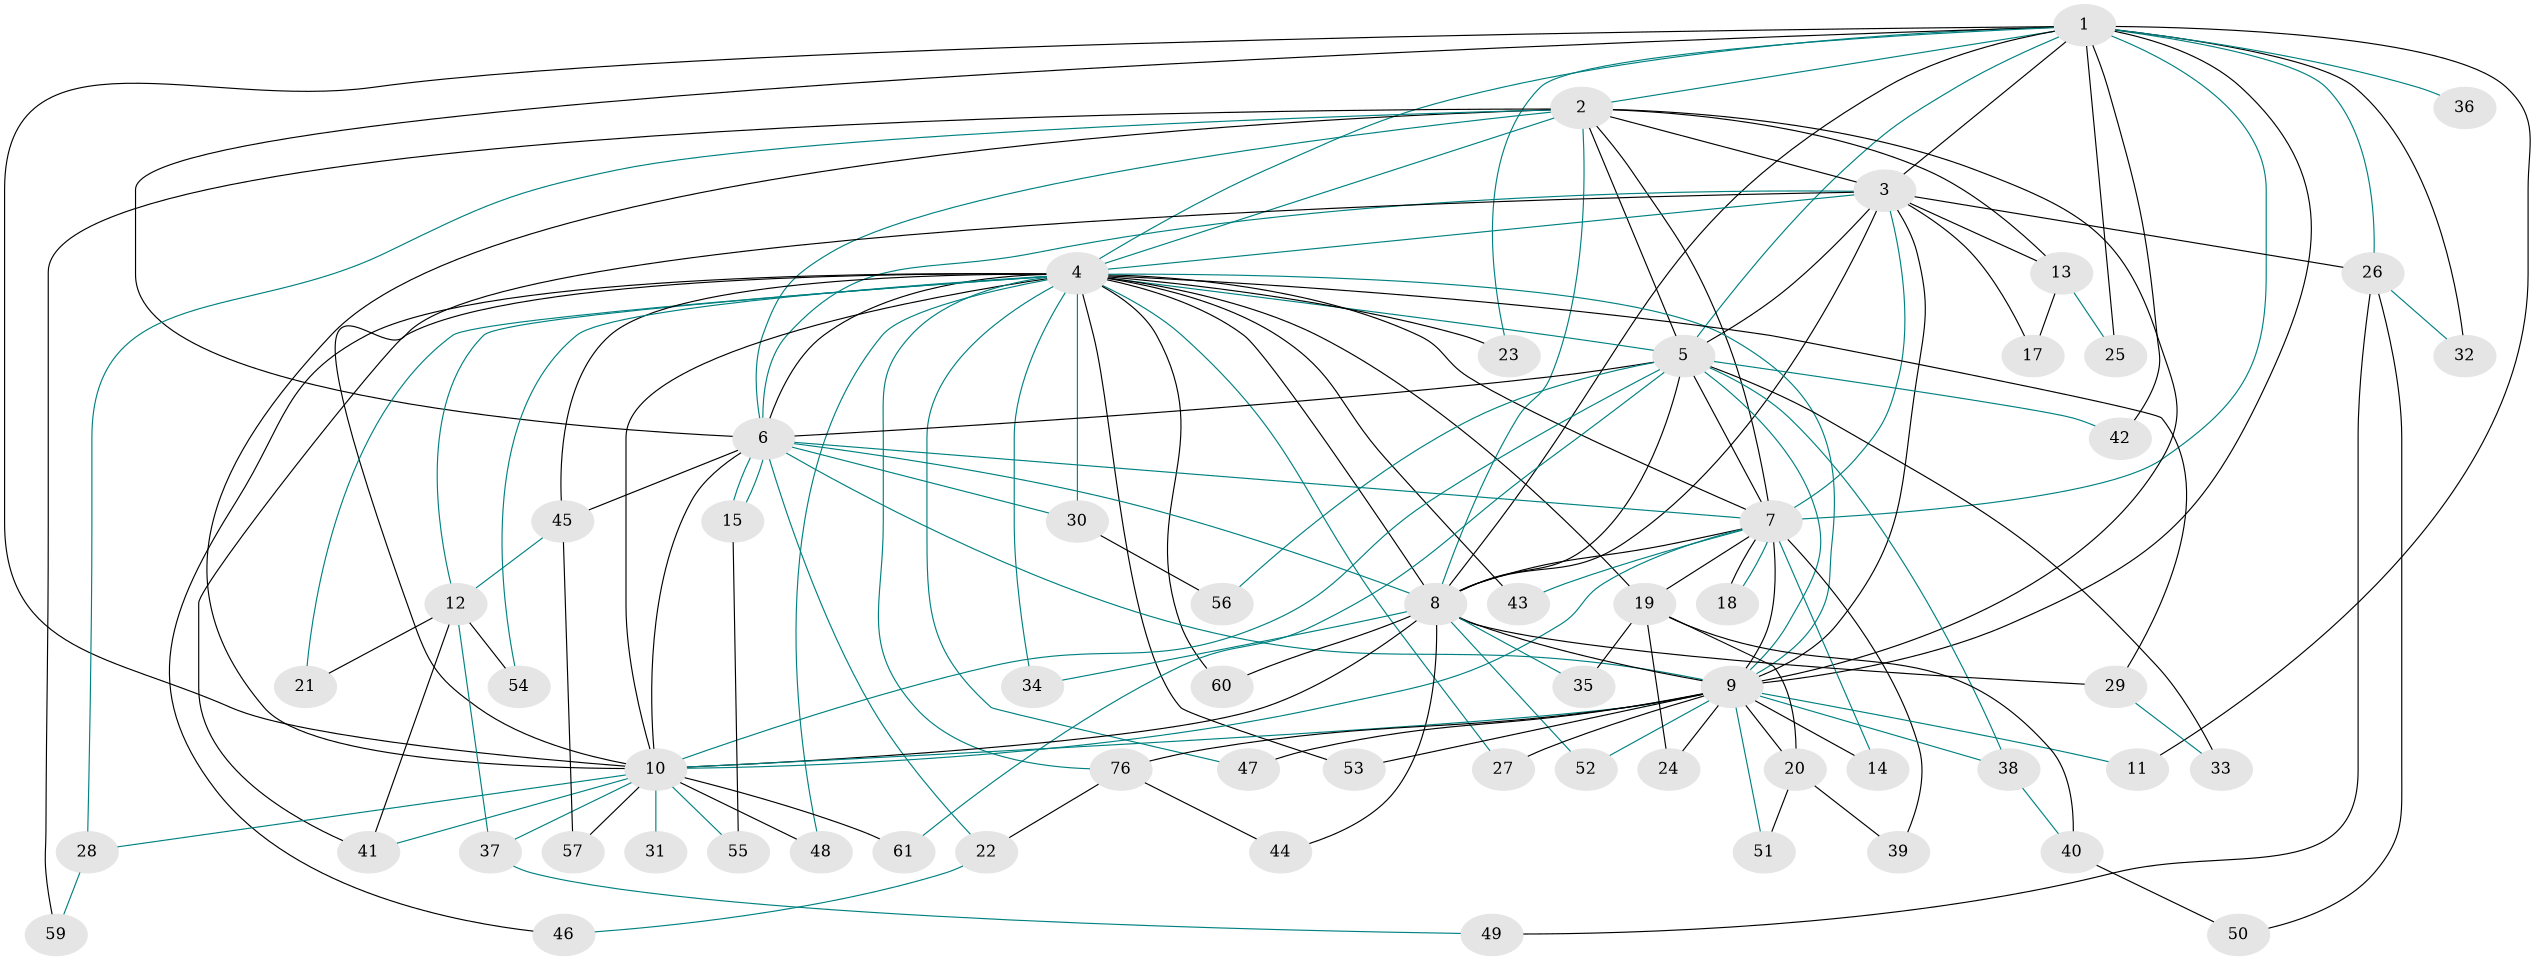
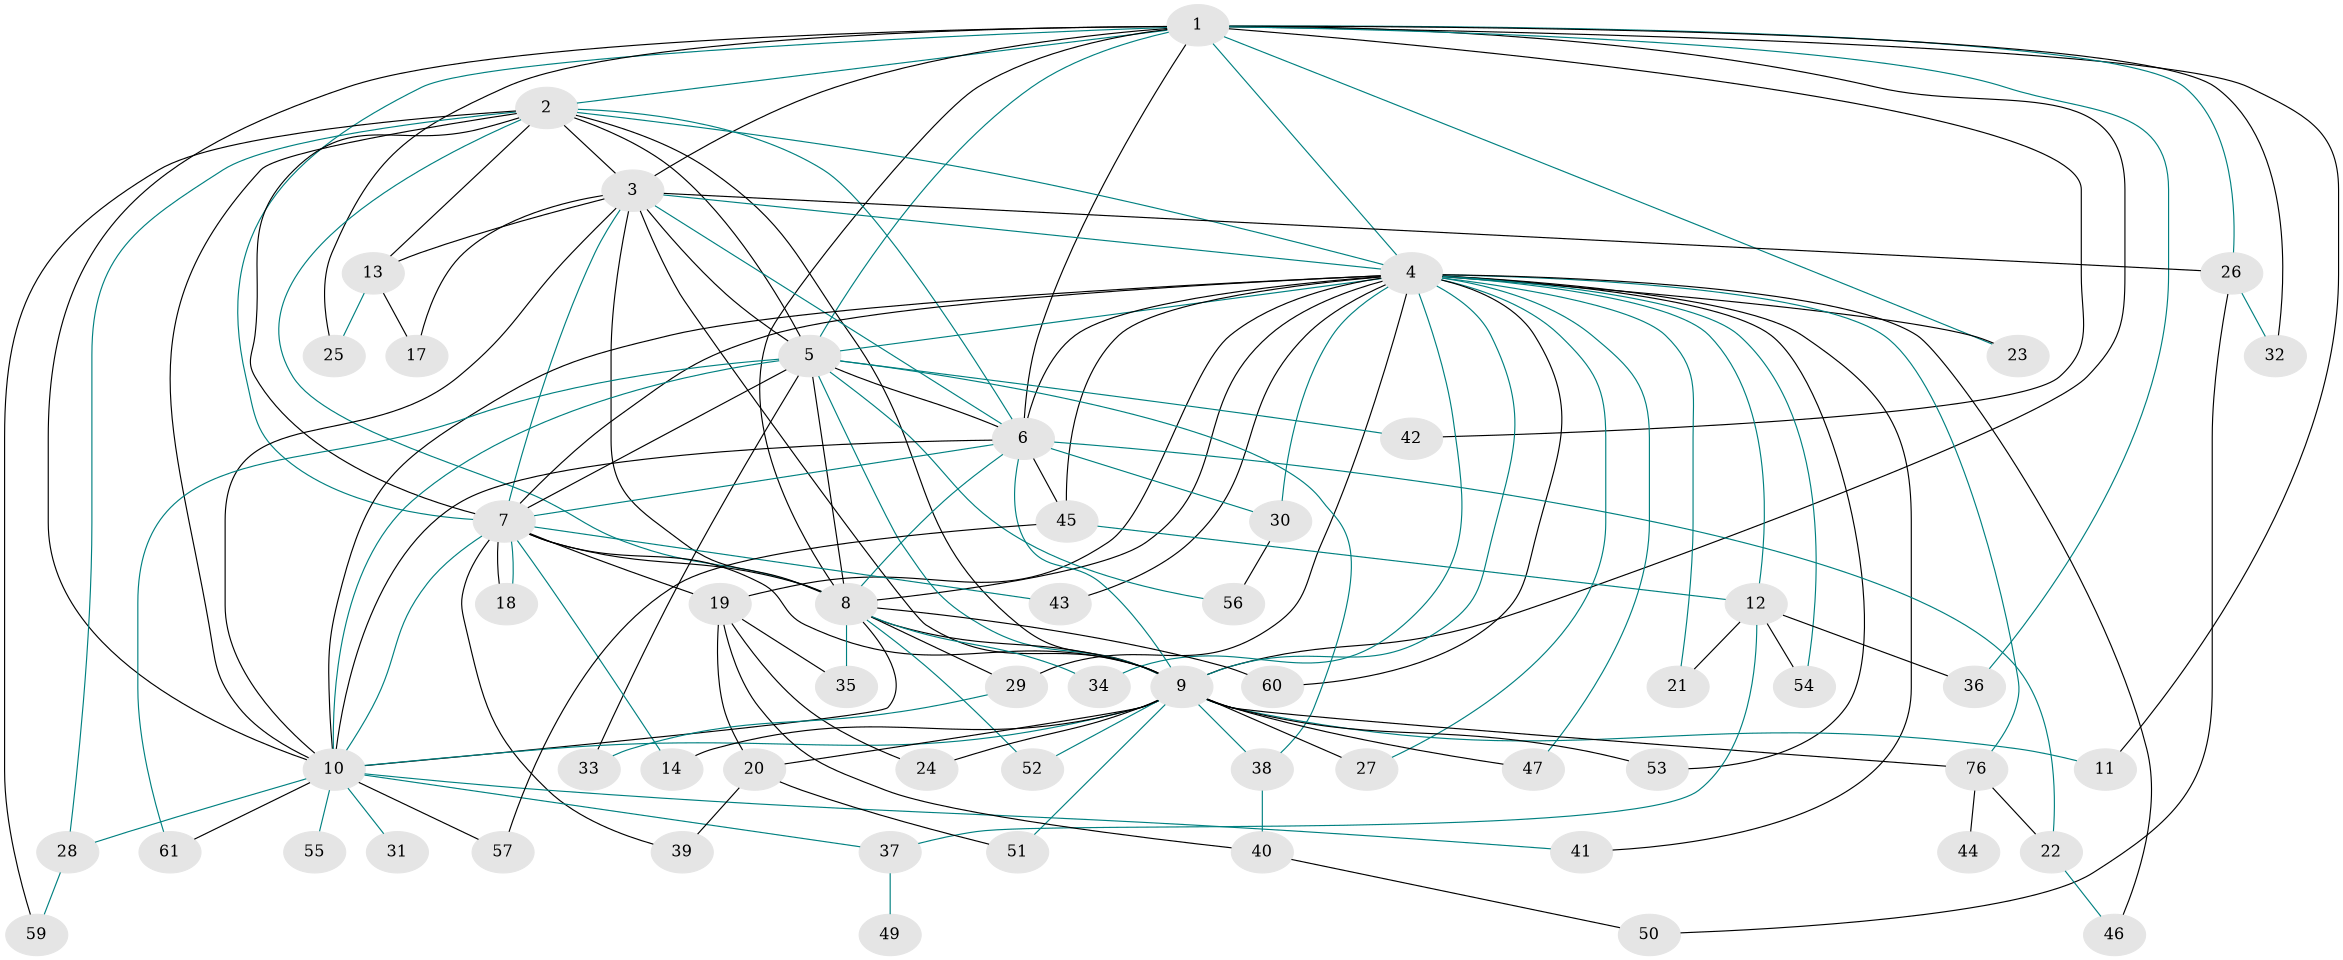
(733, 521) -> none
(412, 728) -> (1870, 647)
(1410, 766) -> none
(821, 852) -> none
(2202, 861) -> none
